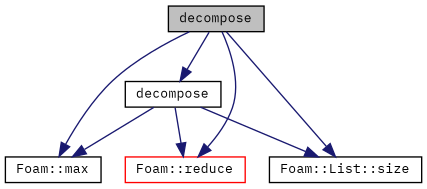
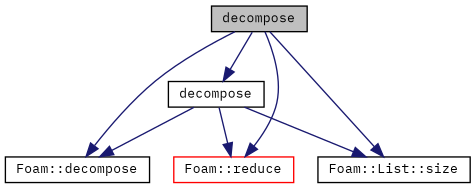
(53, 170) -> (77, 170)
